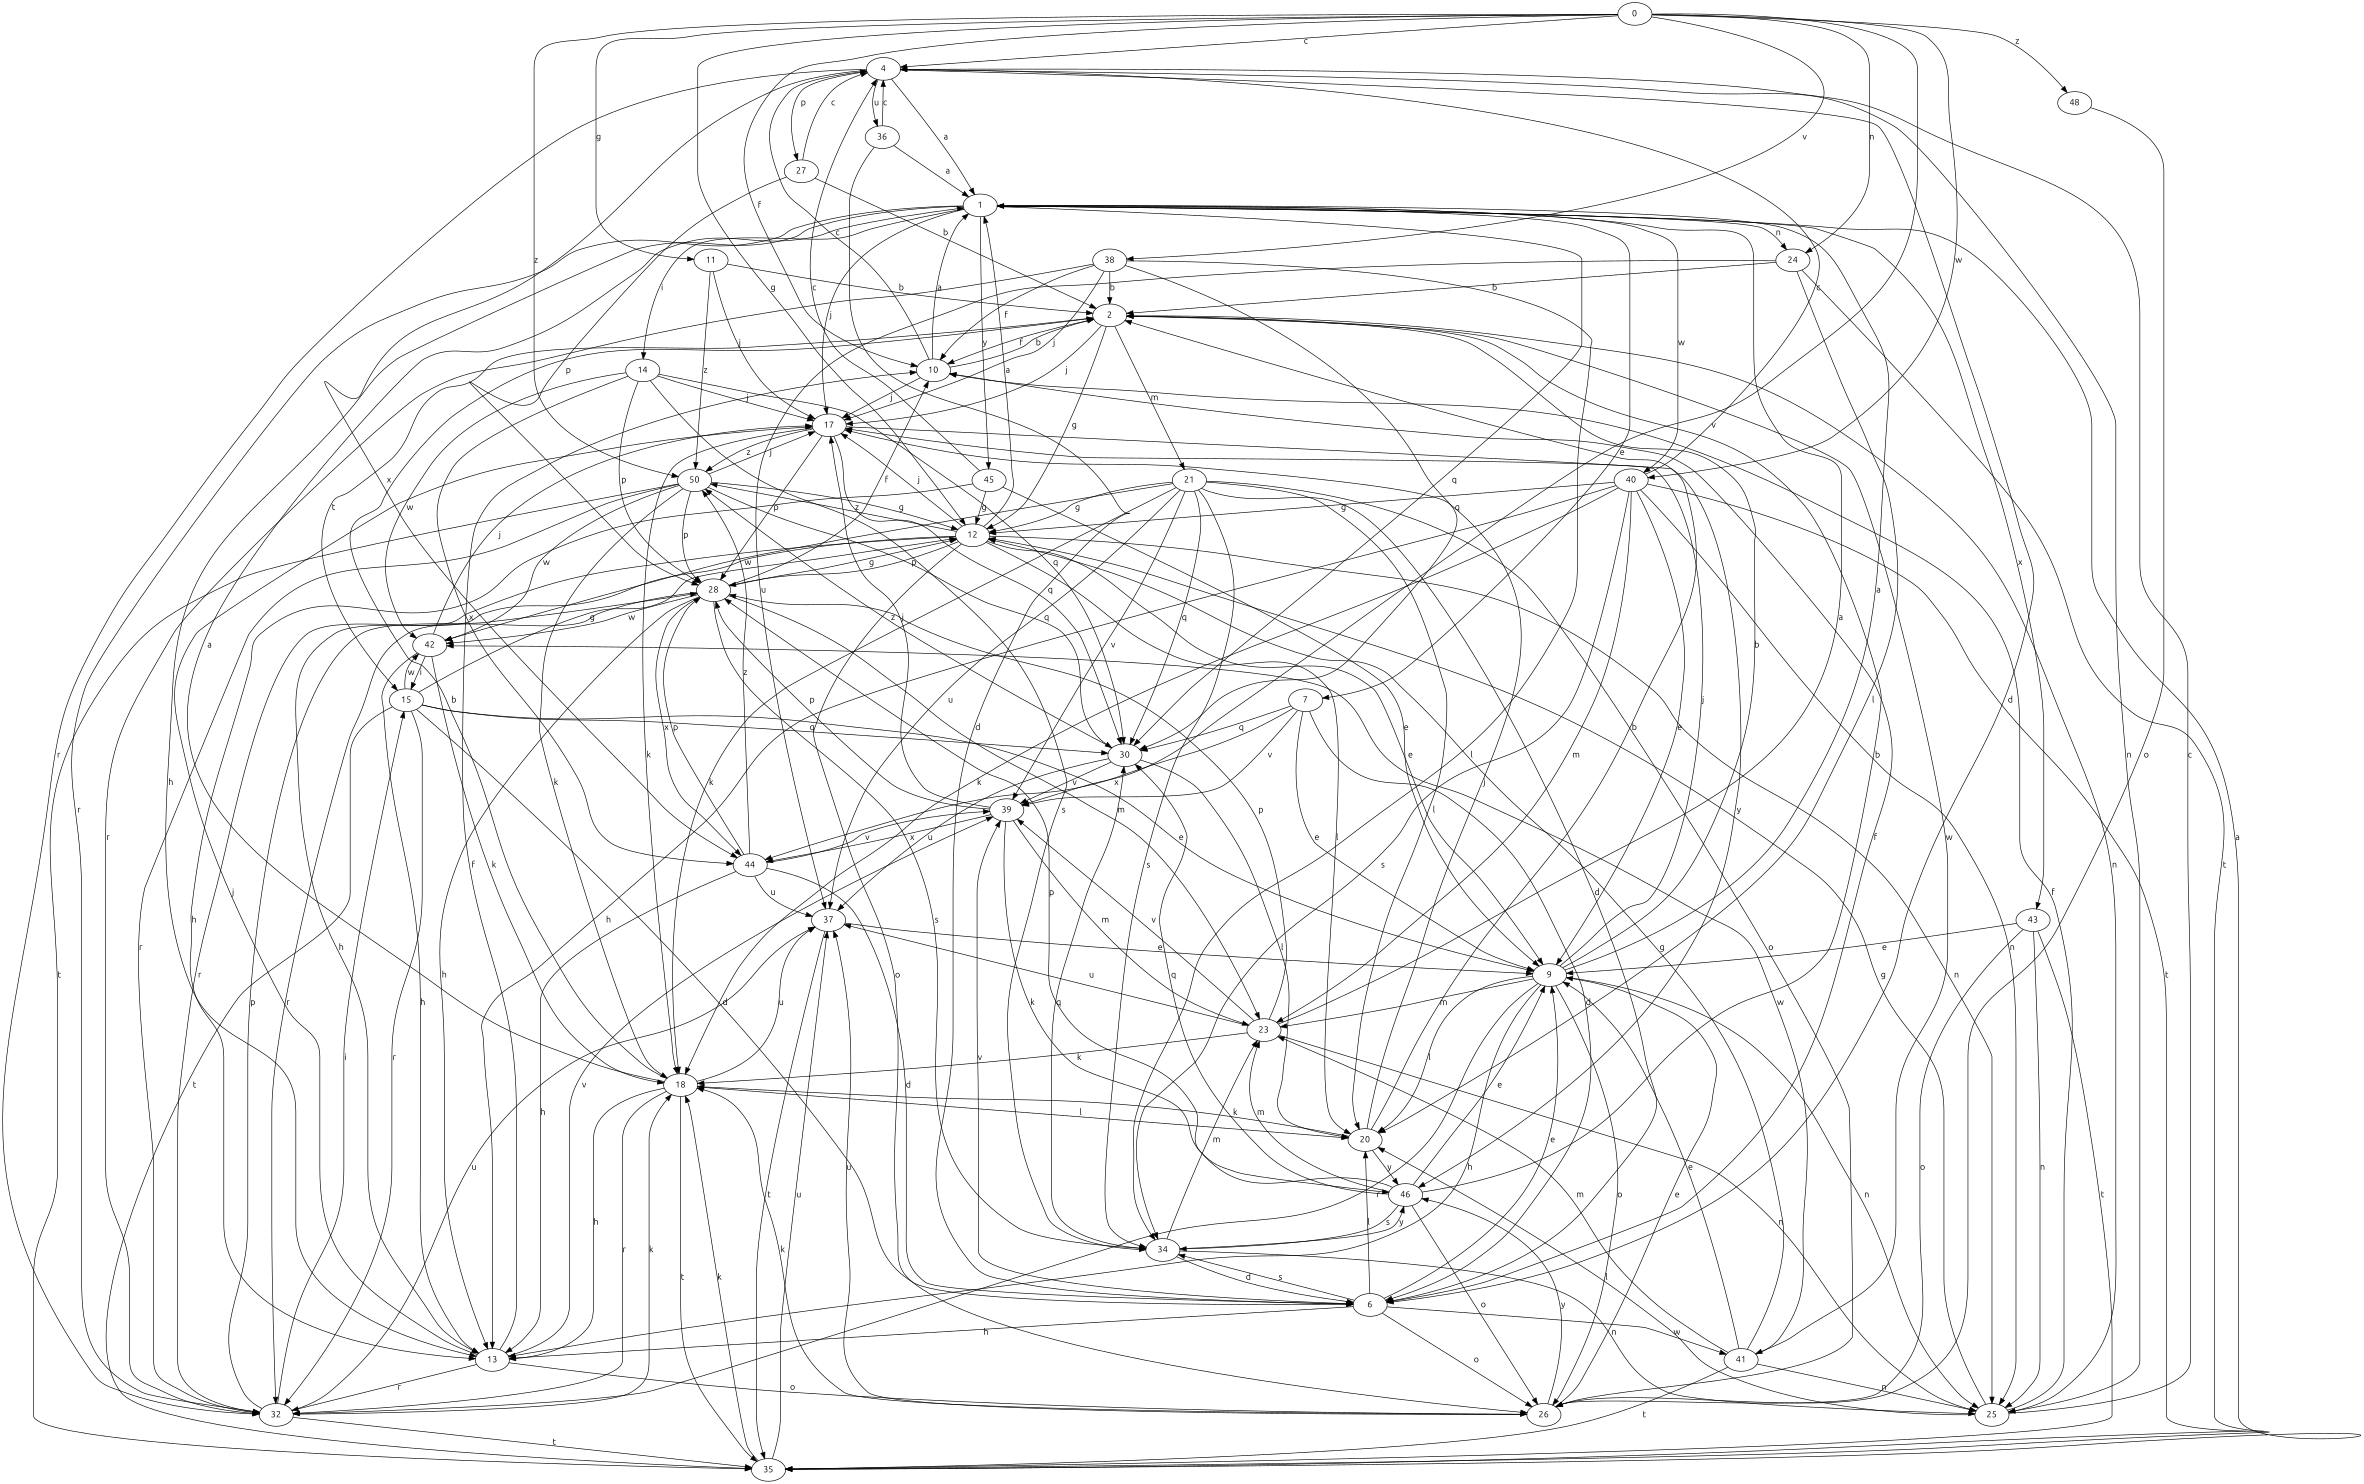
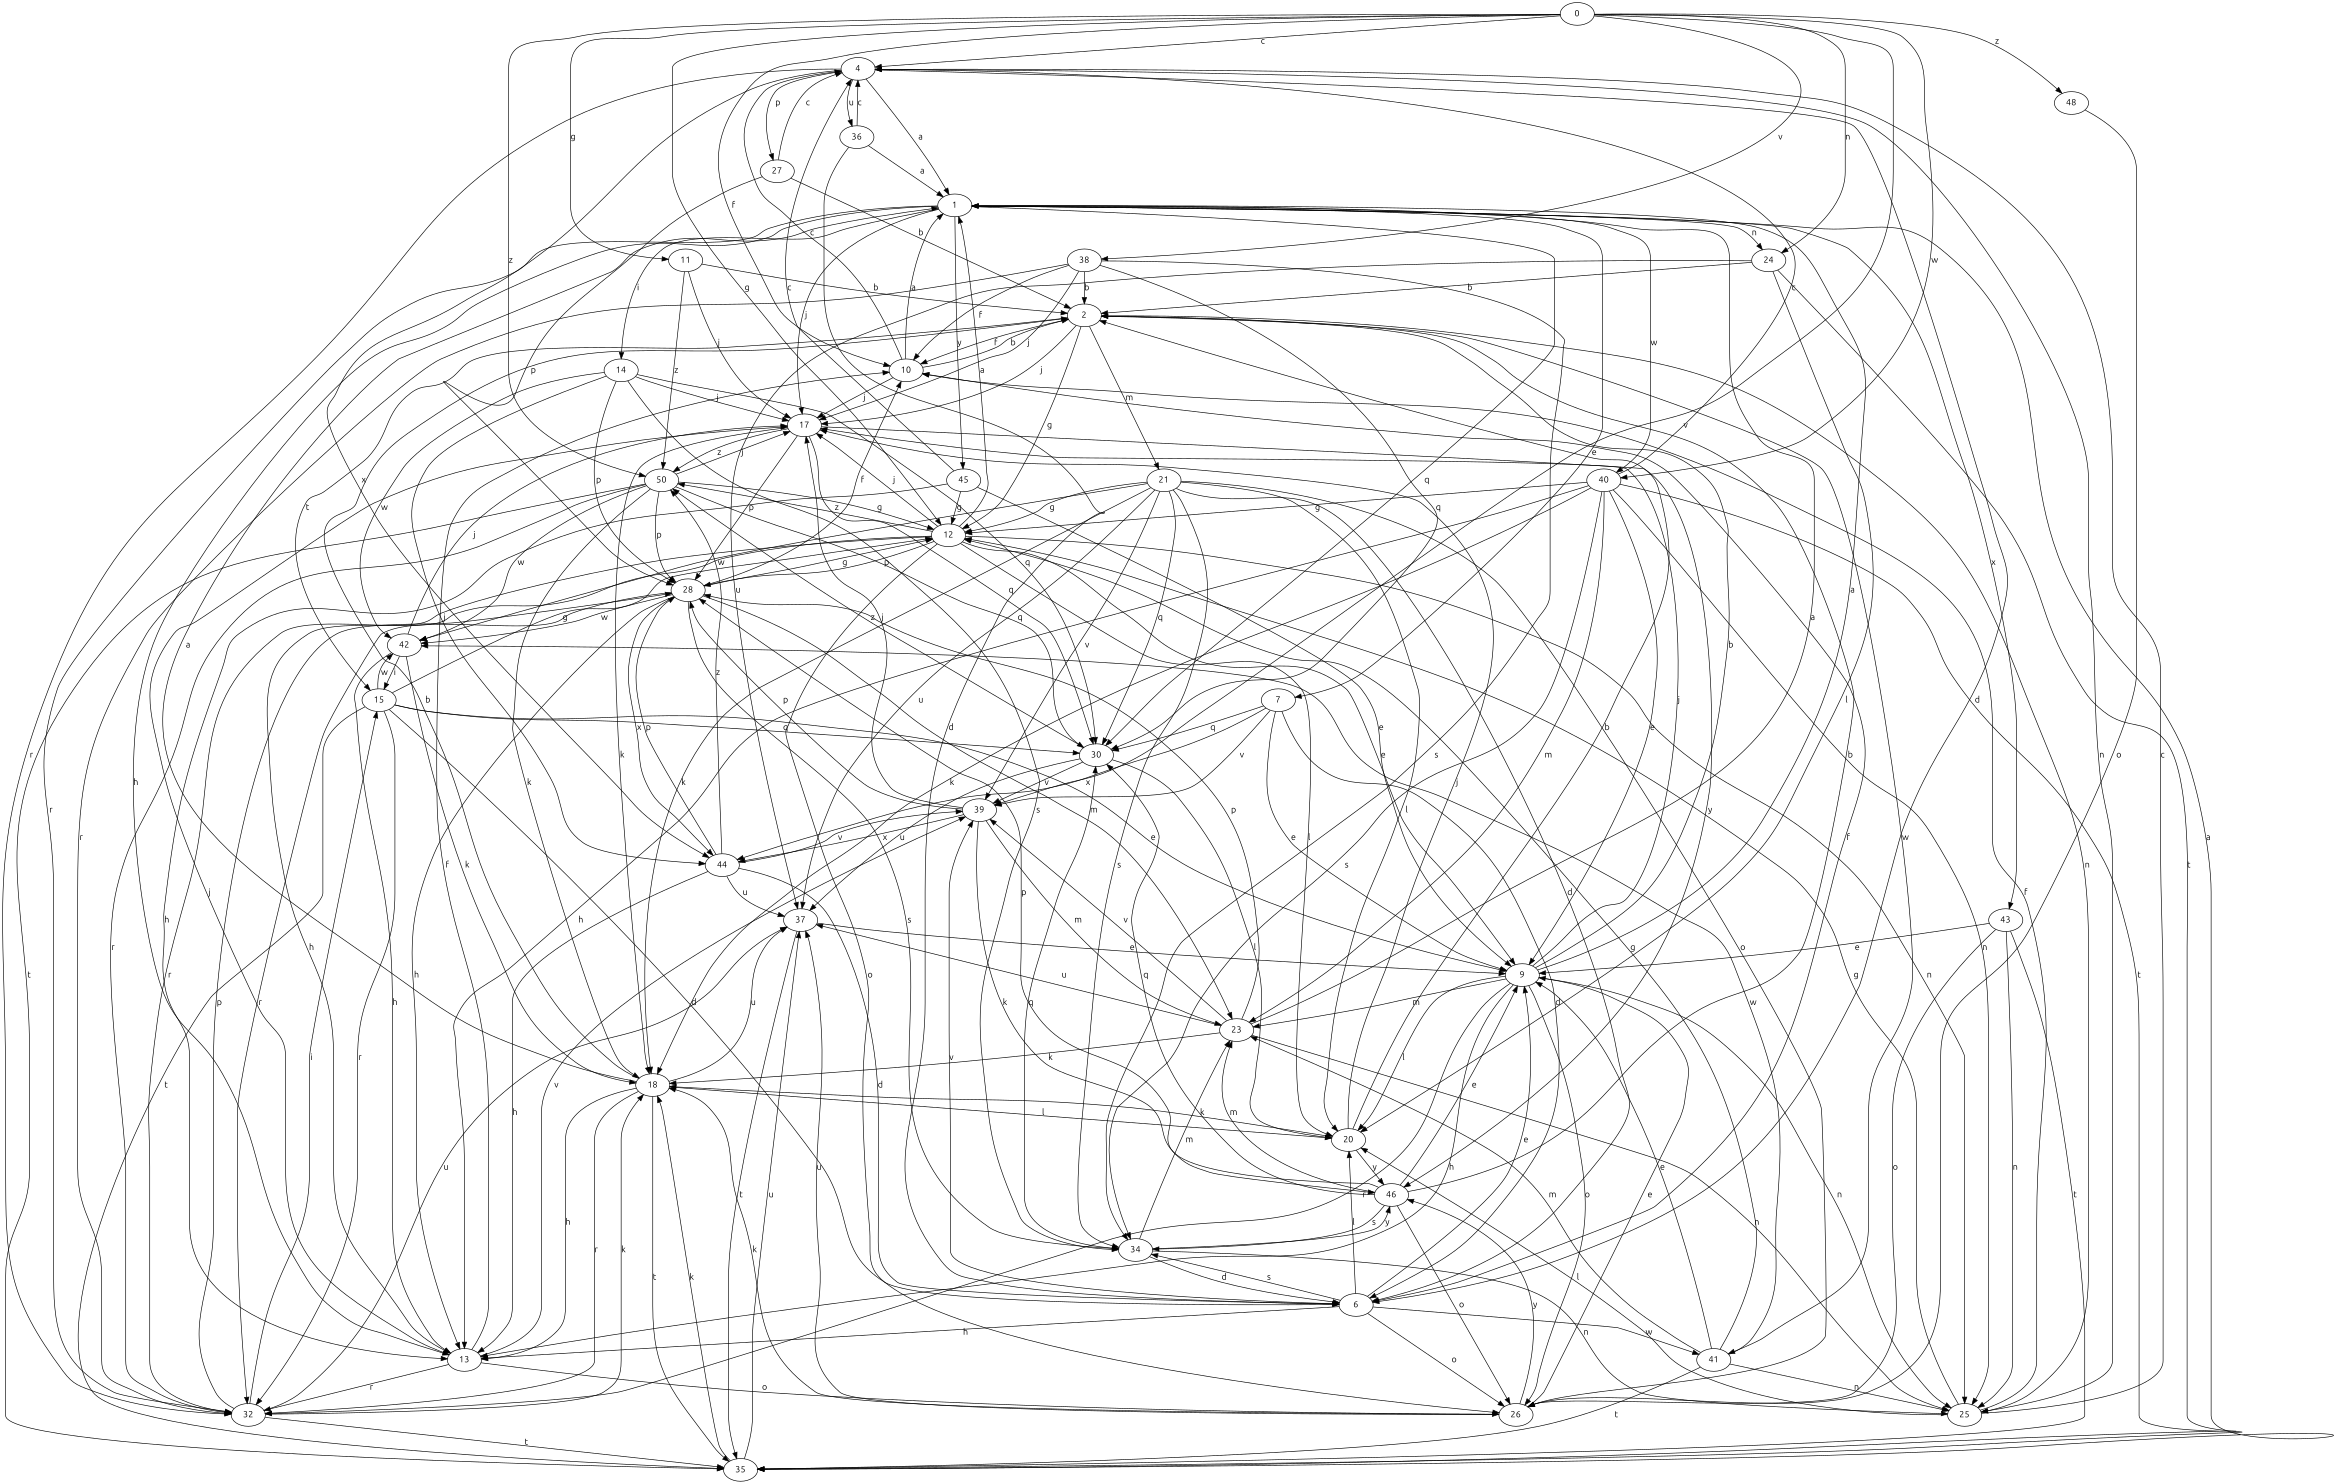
(471, 618) -> (445, 618)
(1472, 755) -> (1437, 755)
